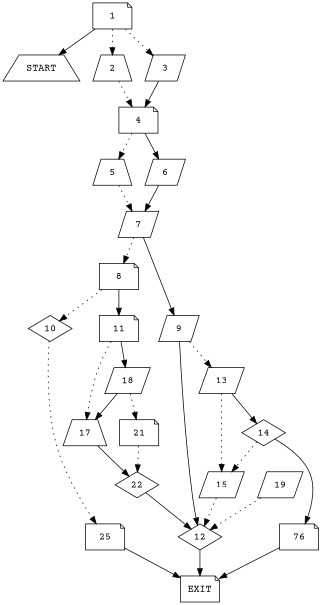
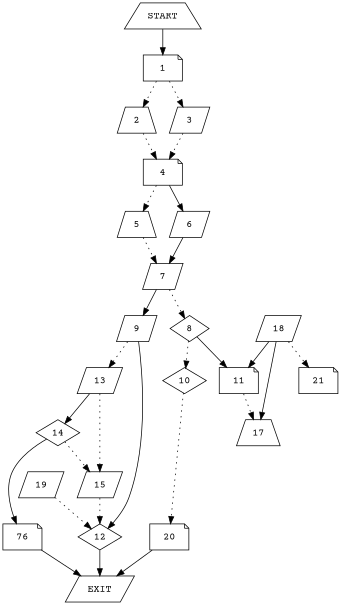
(80, 40) -> (163, 38)
(153, 91) -> (178, 143)
(119, 276) -> (190, 329)
(123, 351) -> (261, 352)
(137, 485) -> none
(105, 537) -> (169, 537)
(200, 589) -> (100, 589)
